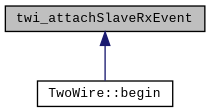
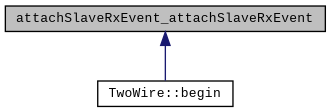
(105, 19) -> (165, 19)
